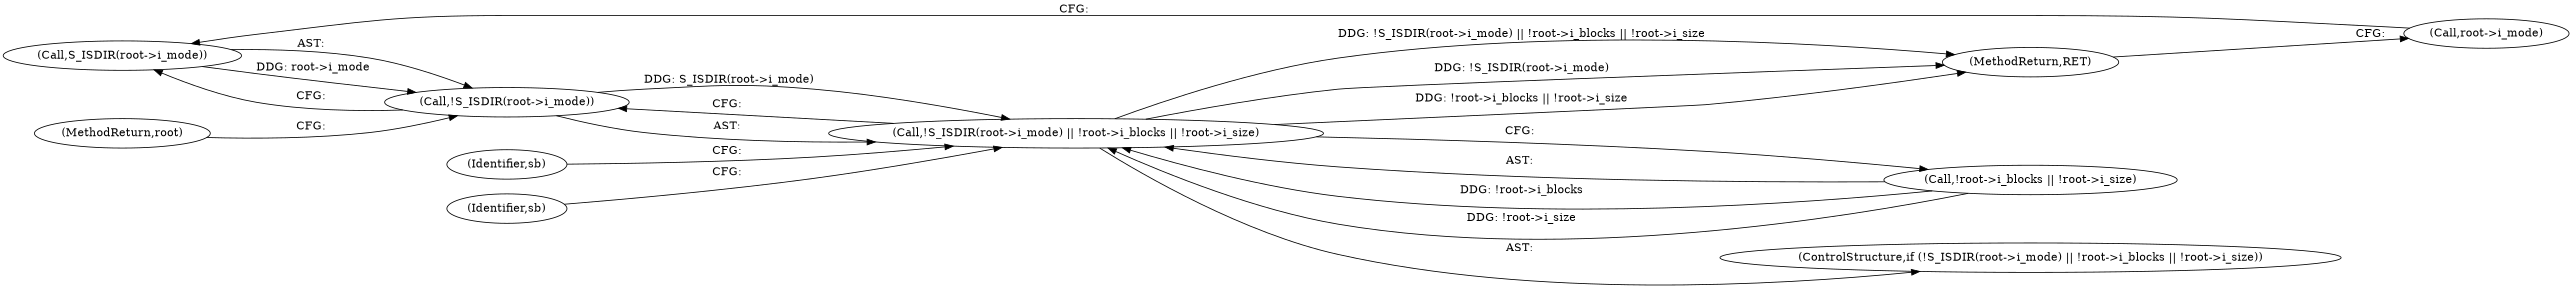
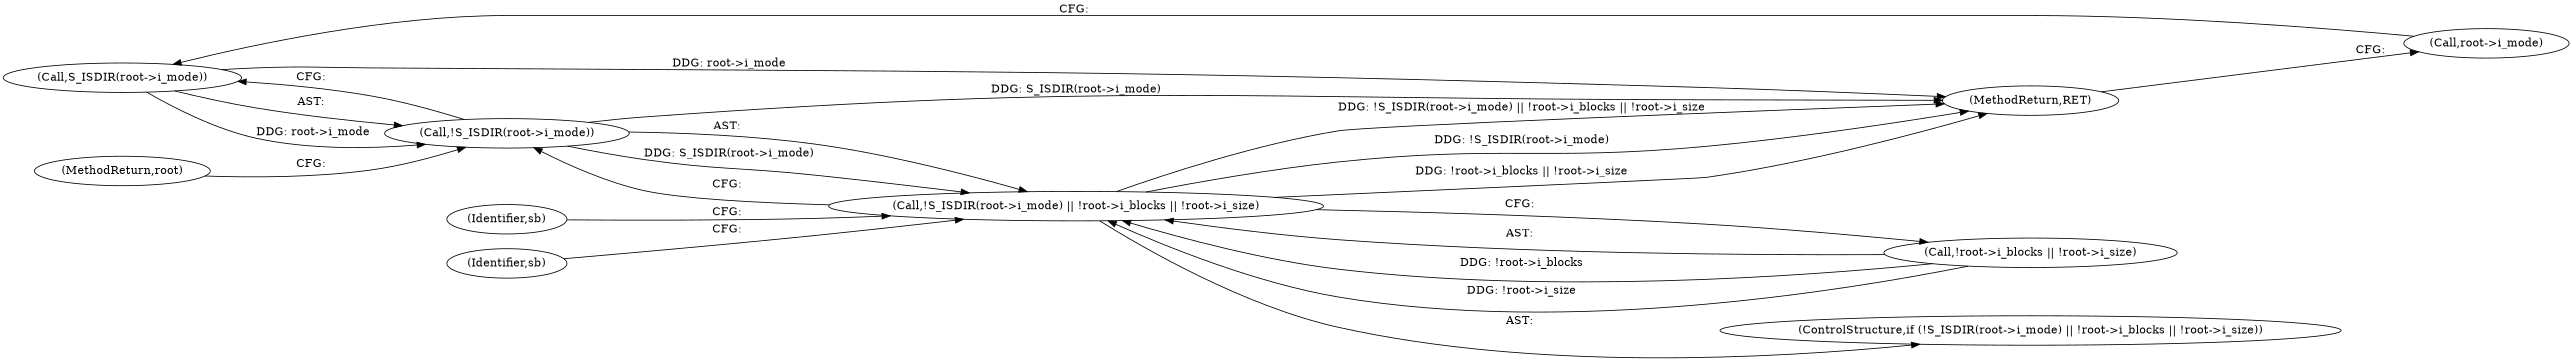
none -> (1080, 73)
none -> (1261, 96)
